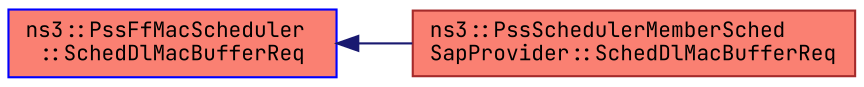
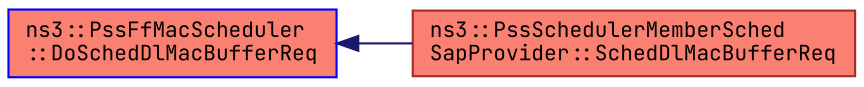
(173, 43) -> (173, 43)
